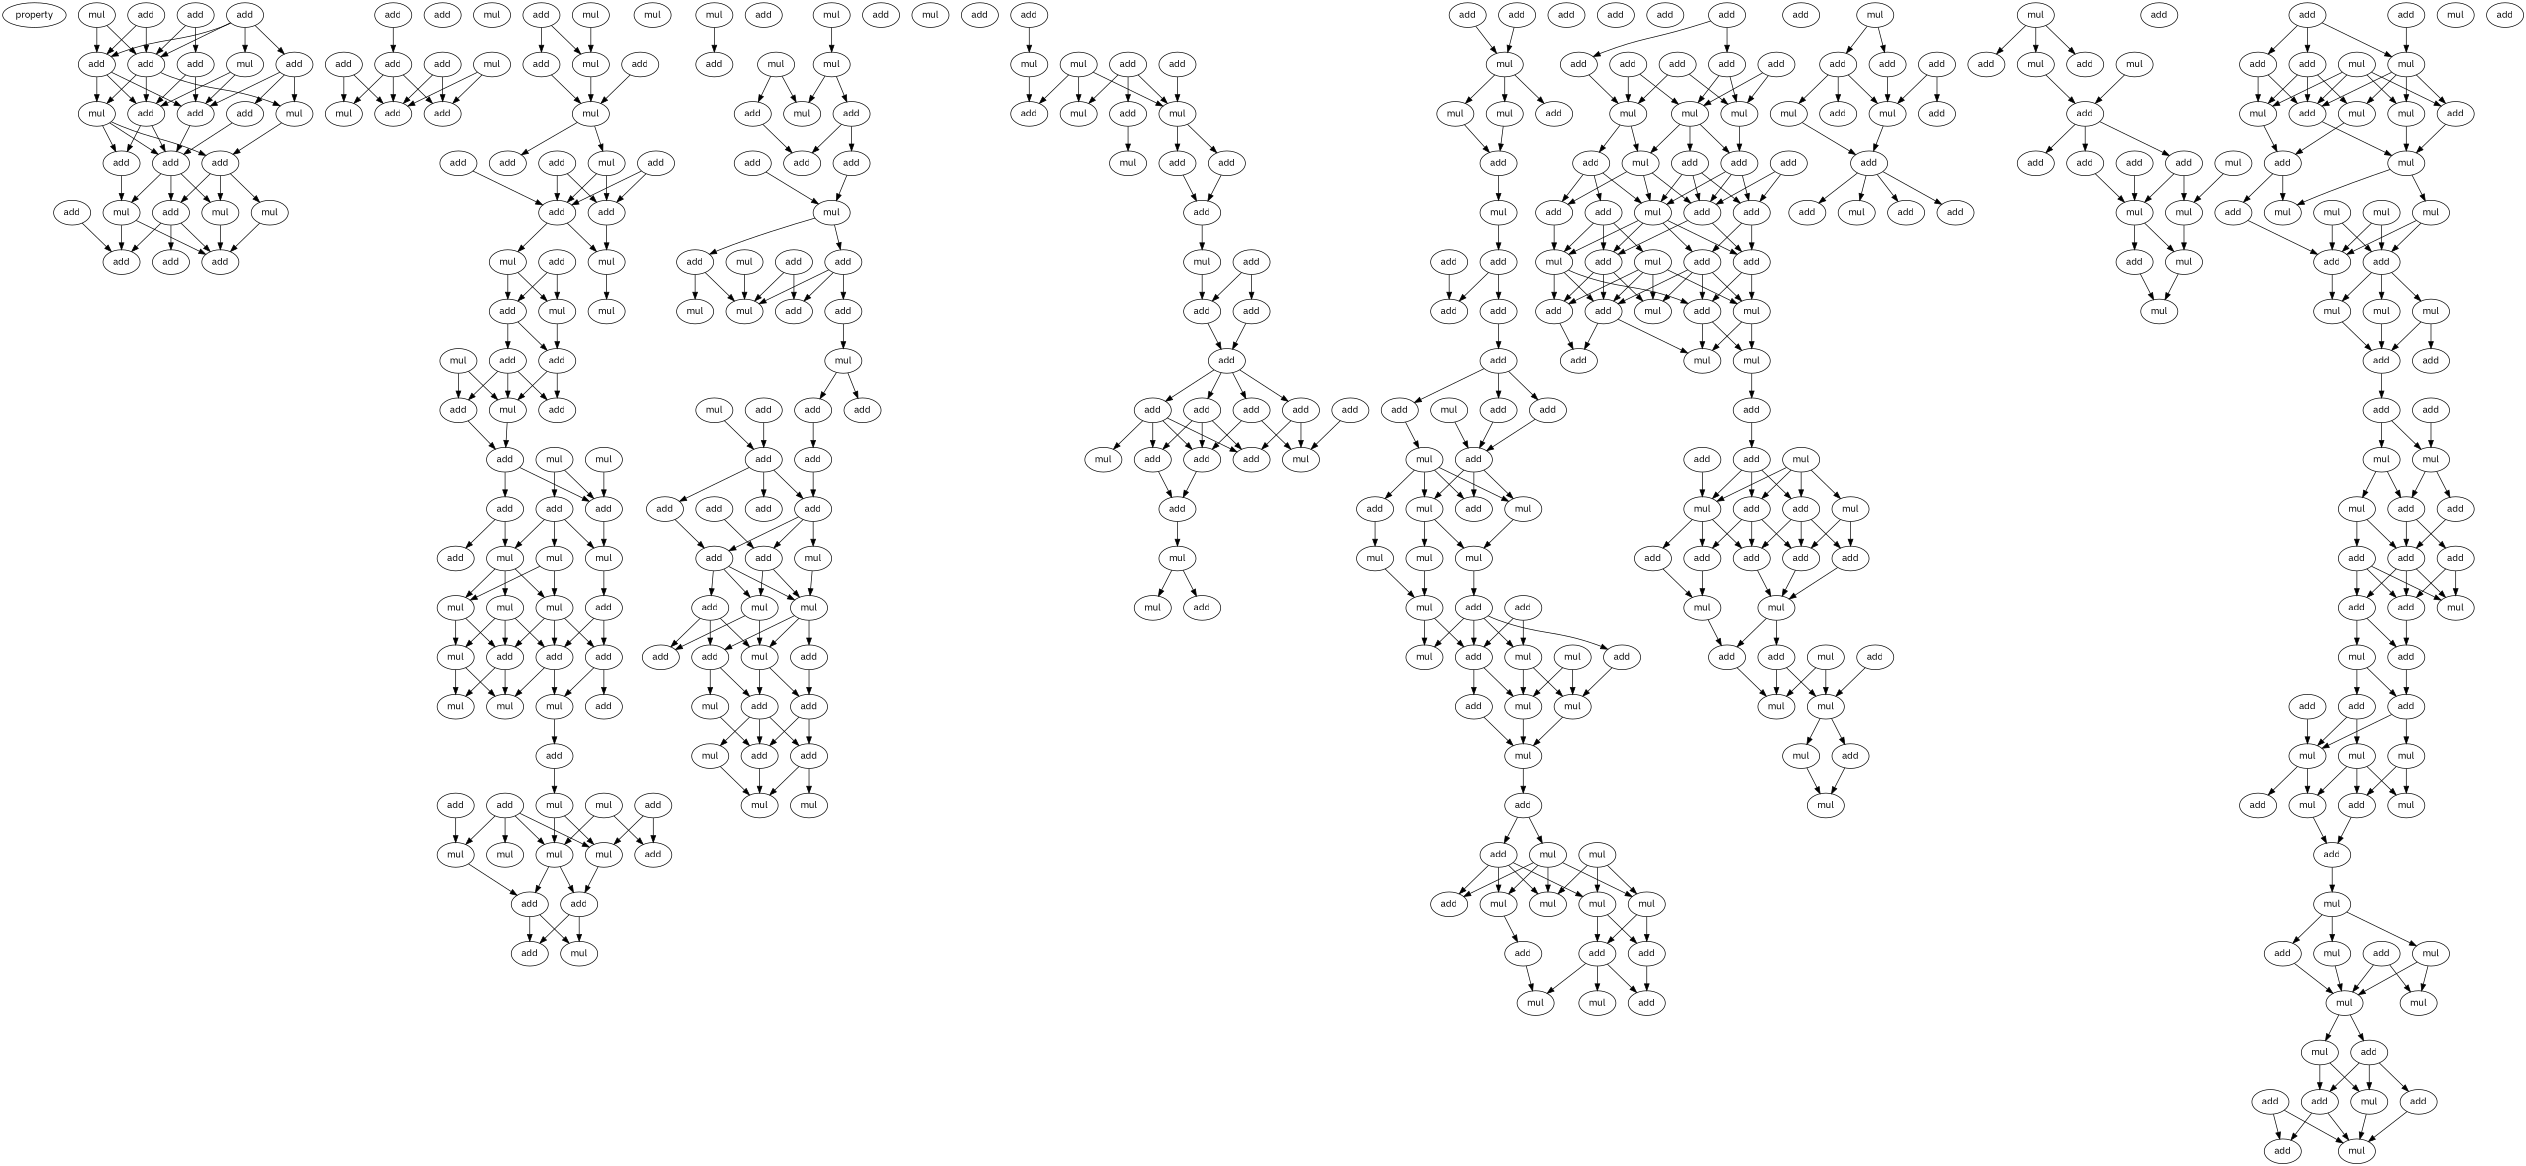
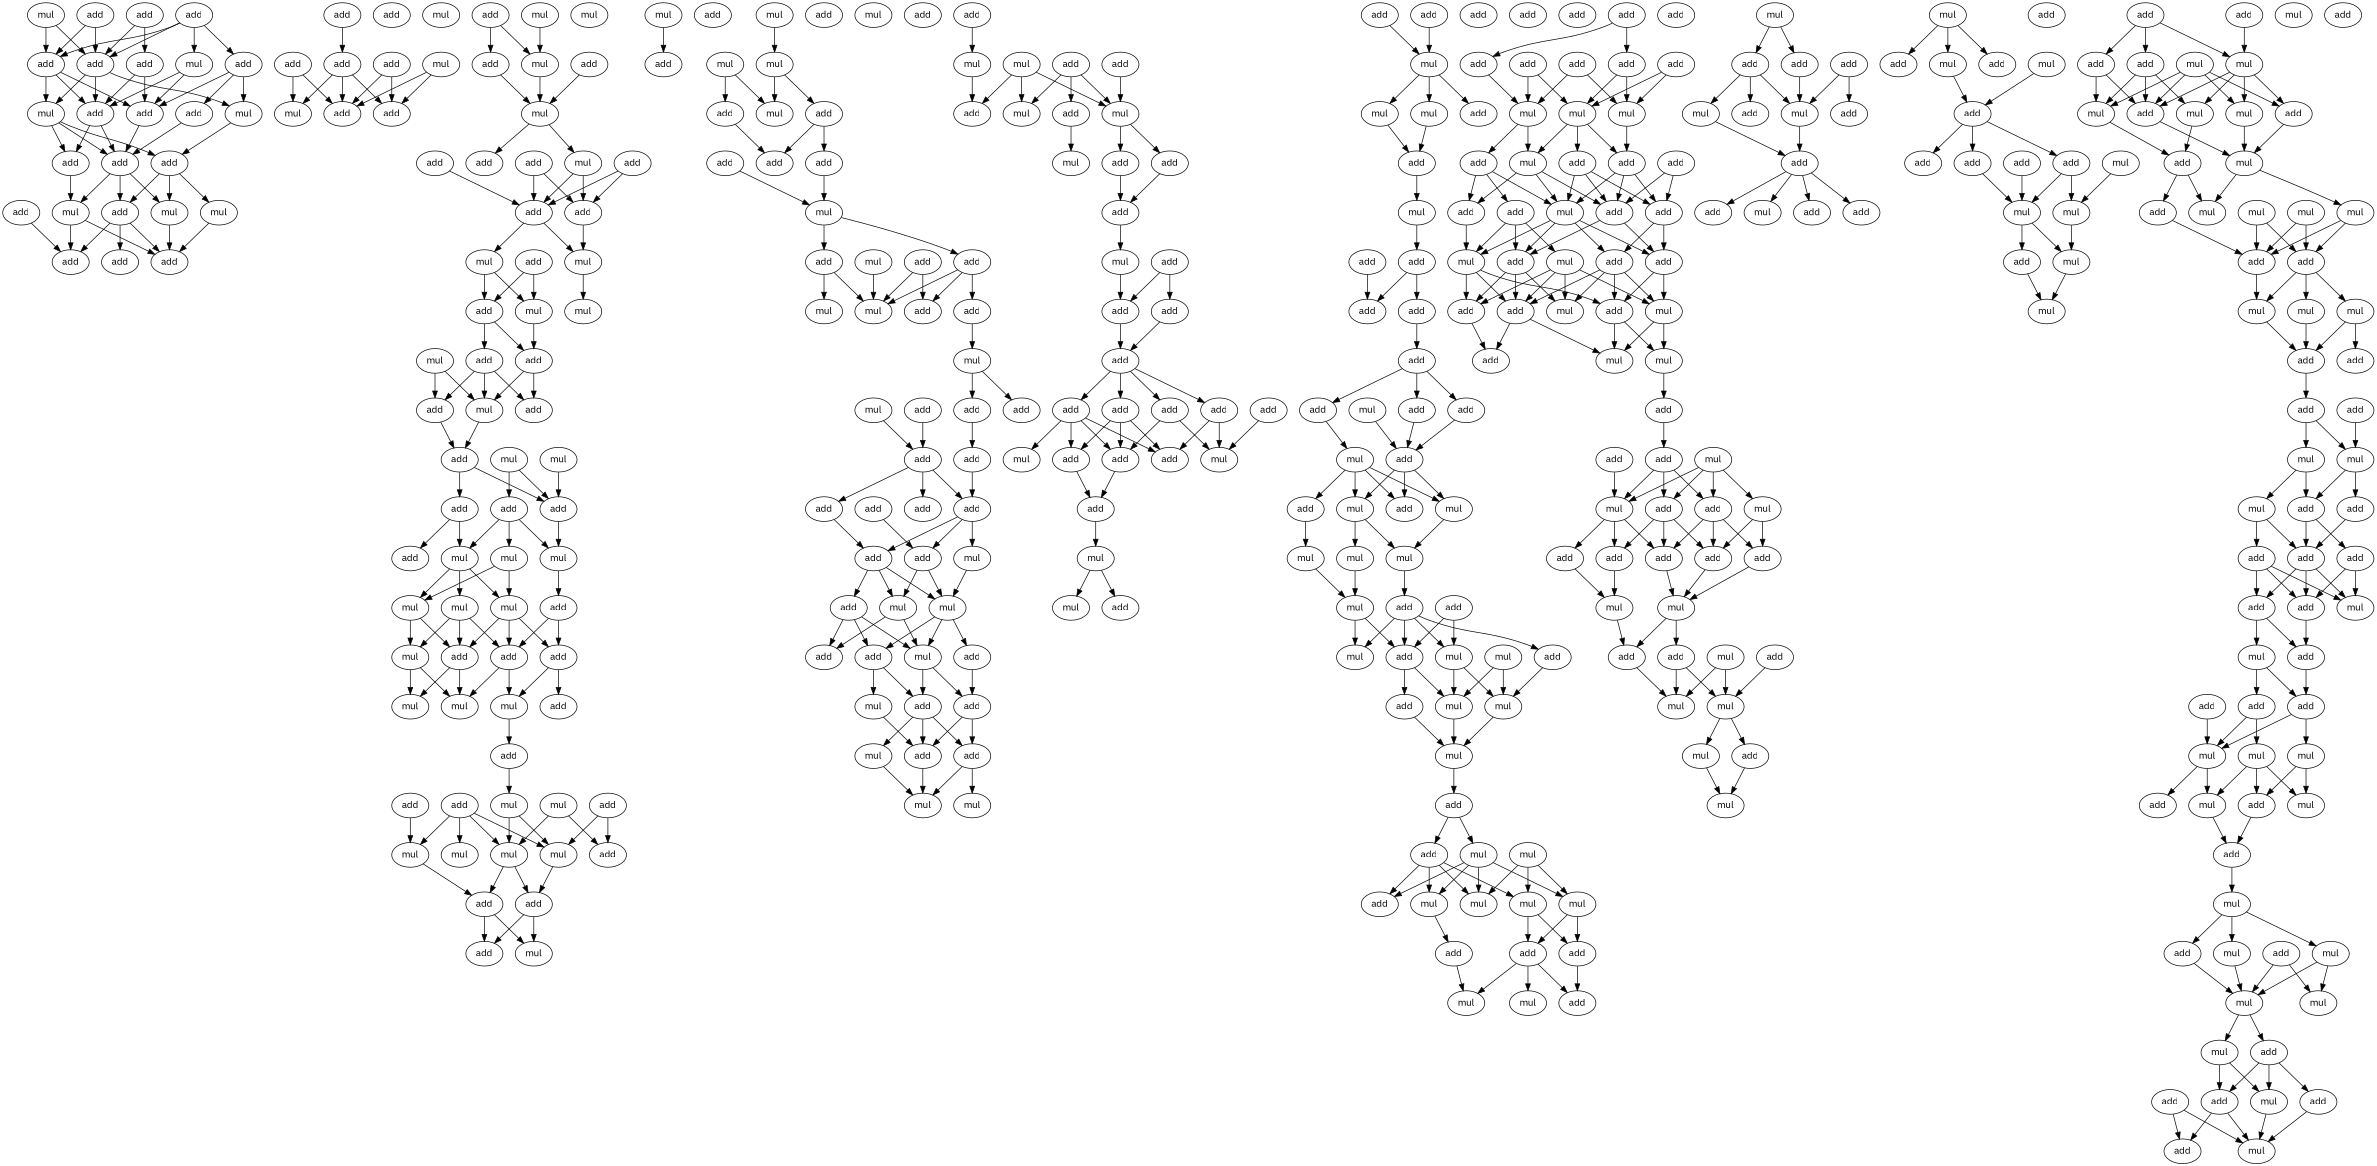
(34, 15) -> none
